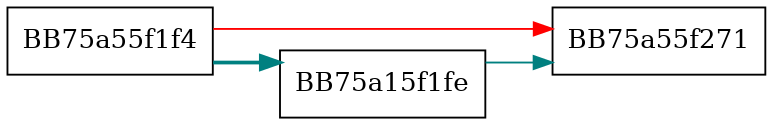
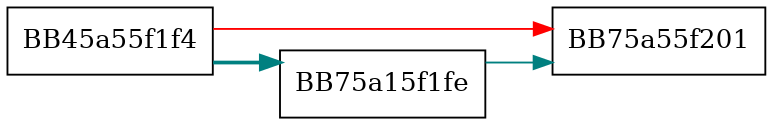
(110, 41) -> (110, 41)
(659, 41) -> (659, 41)
